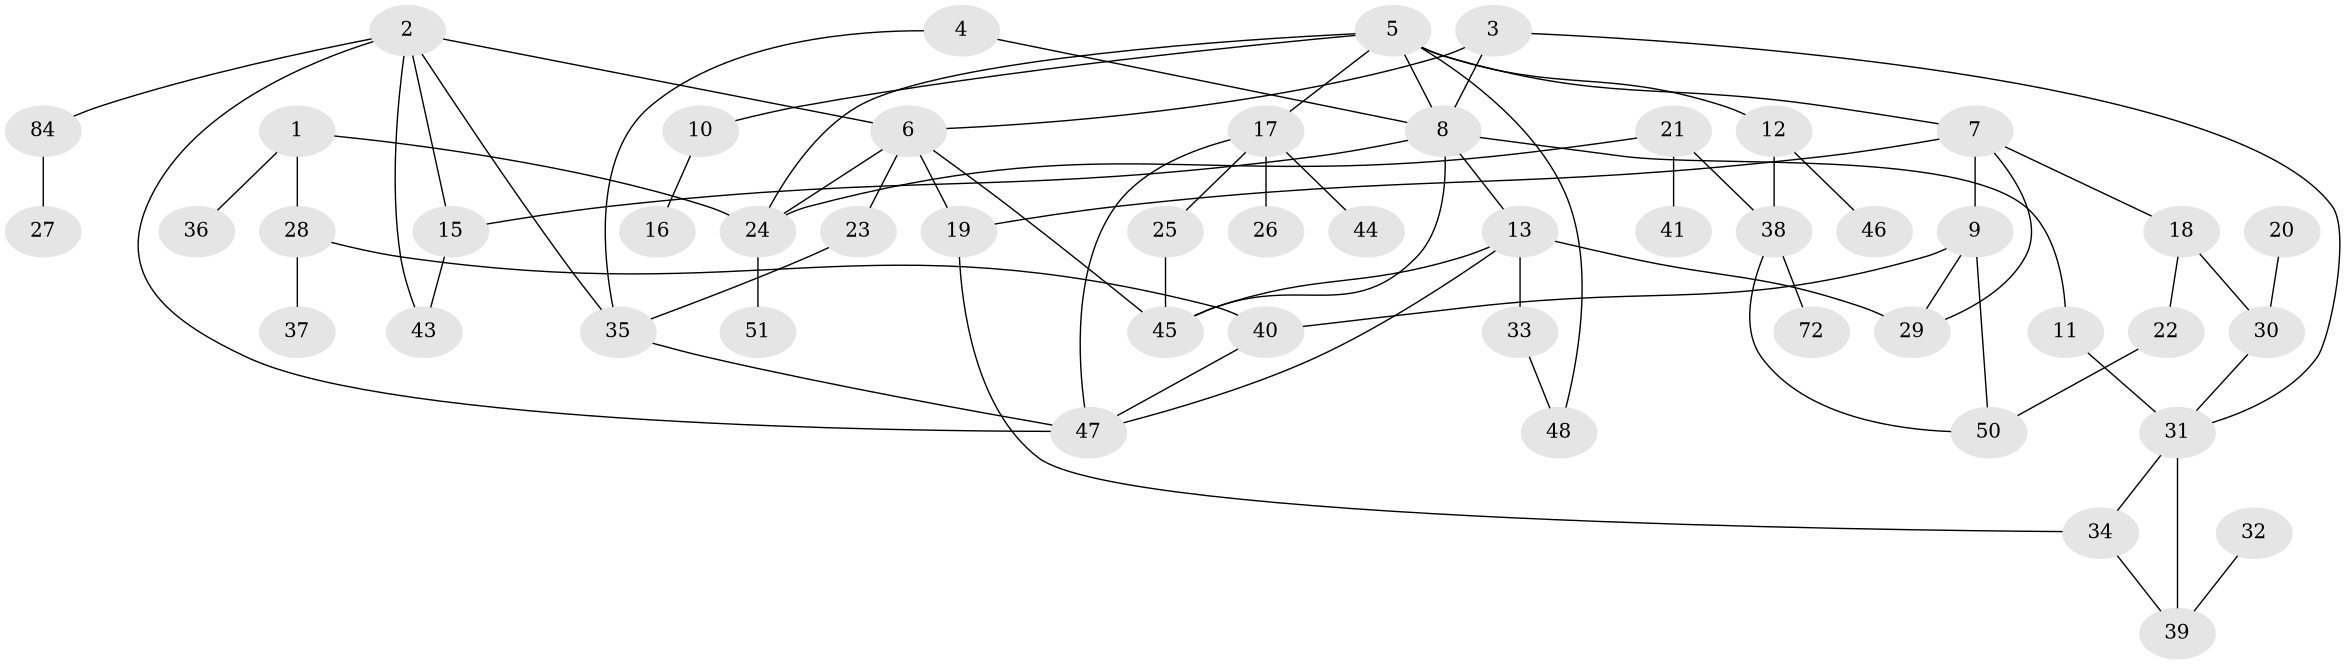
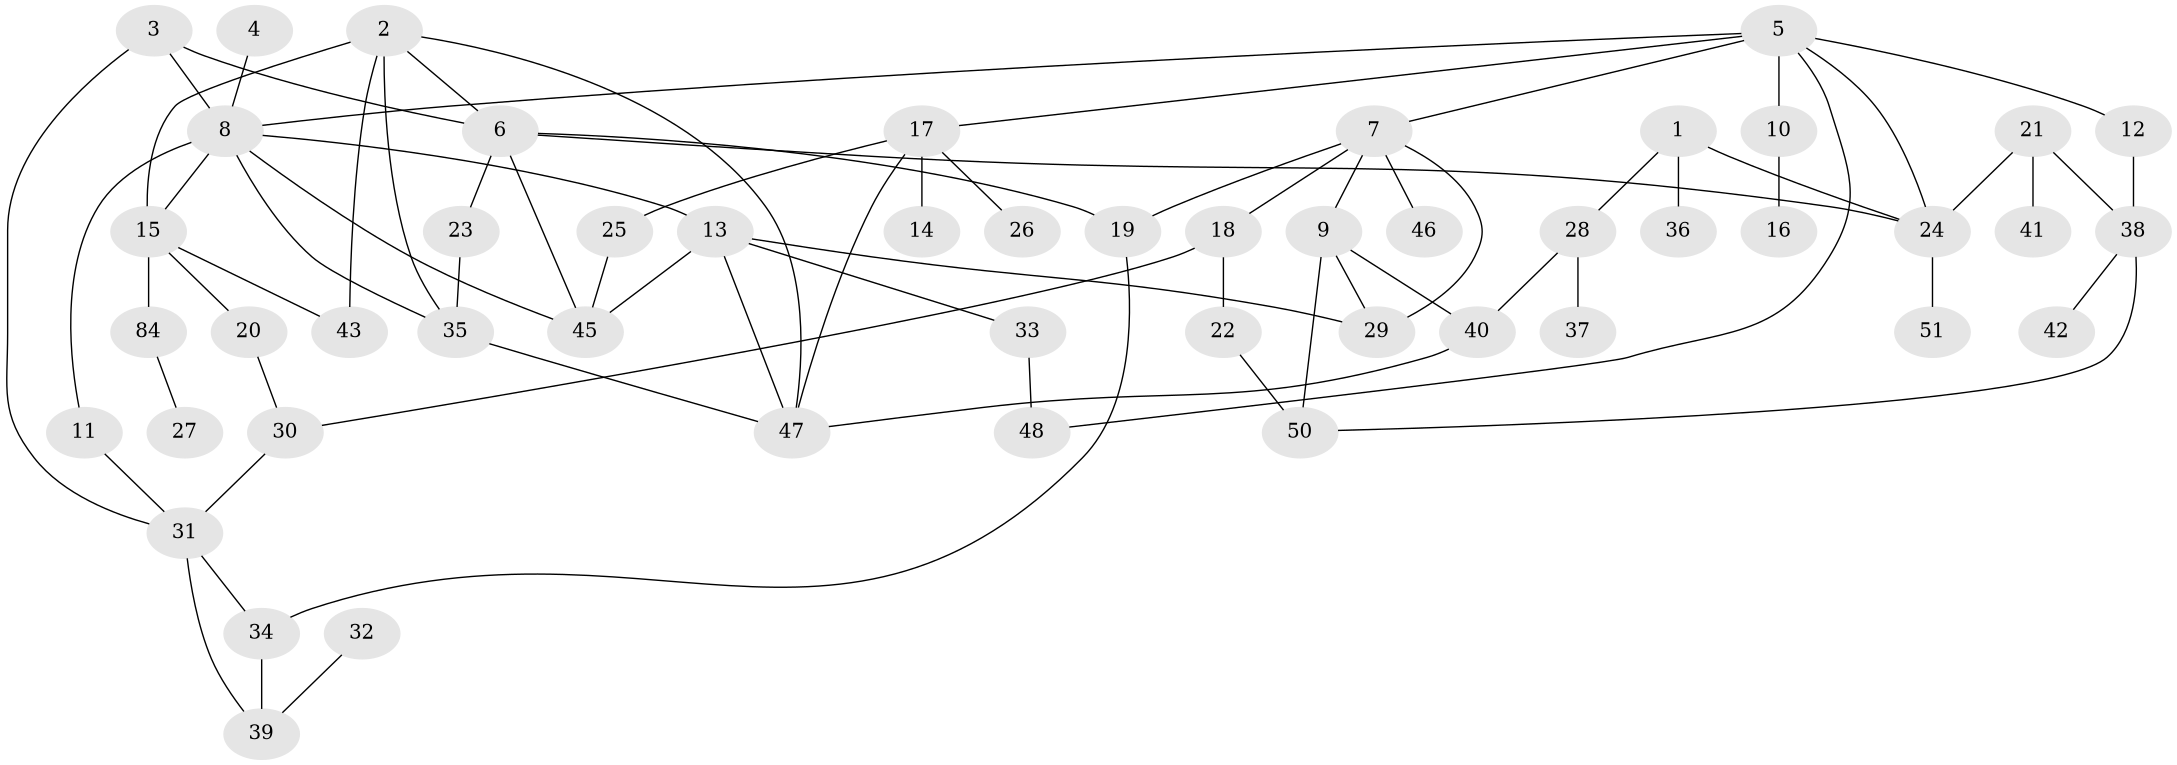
(221, 72) -> (149, 282)
(693, 79) -> (313, 257)
(1824, 181) -> (1399, 182)
(1367, 232) -> (922, 232)
none -> (199, 282)
(1812, 332) -> (2057, 332)
